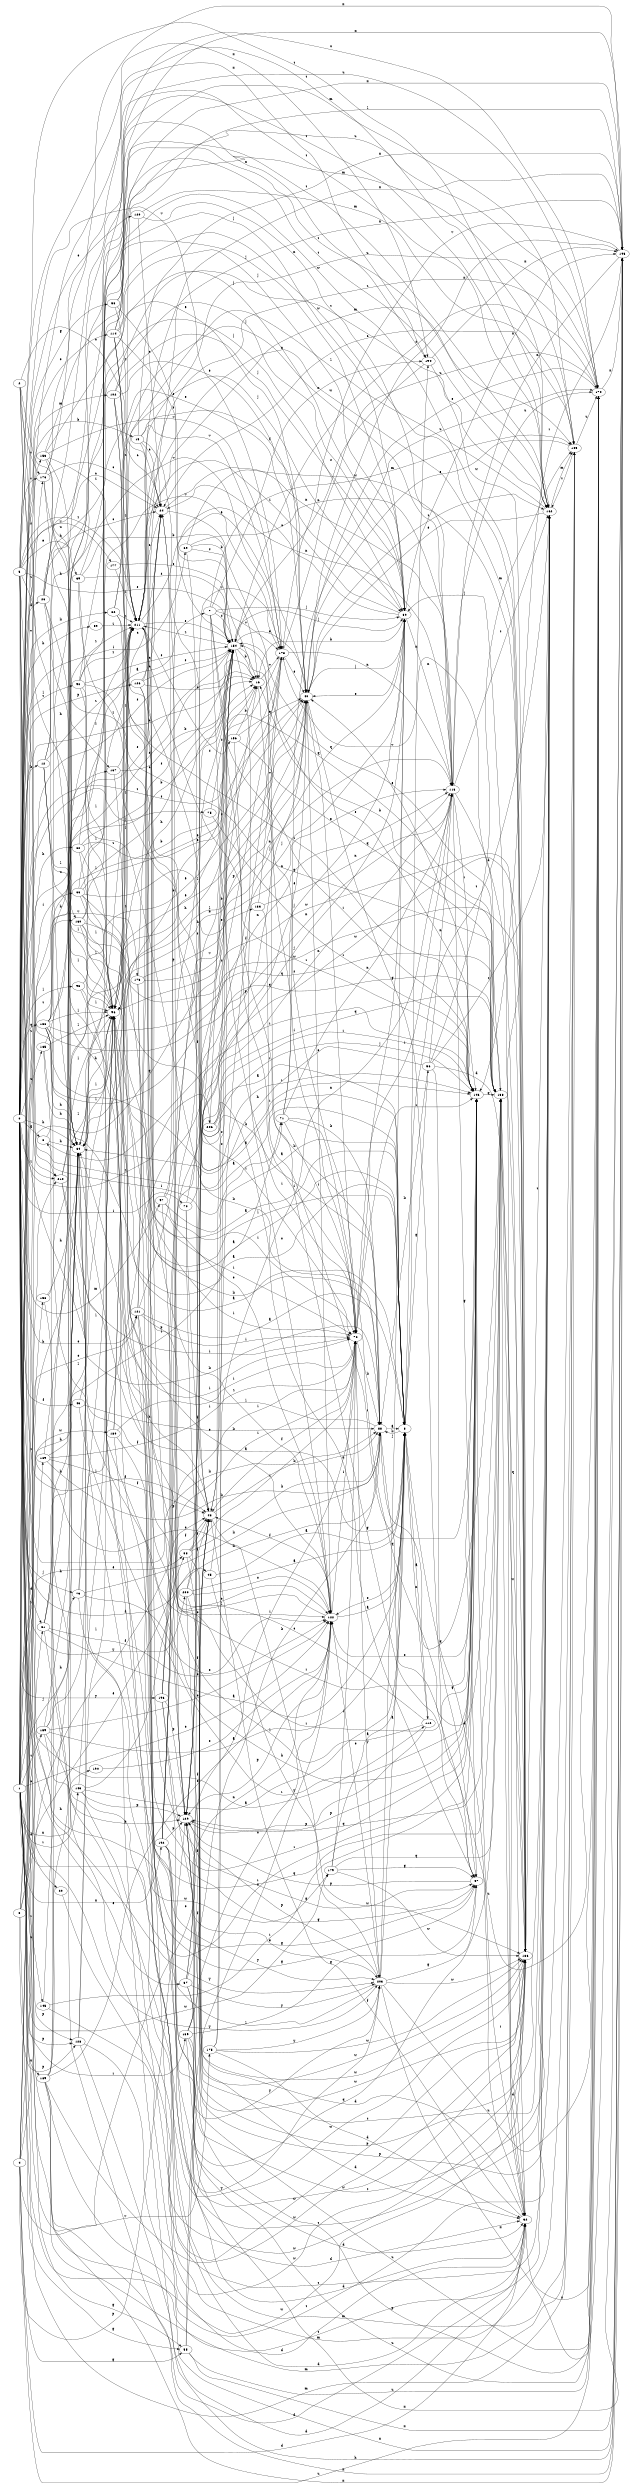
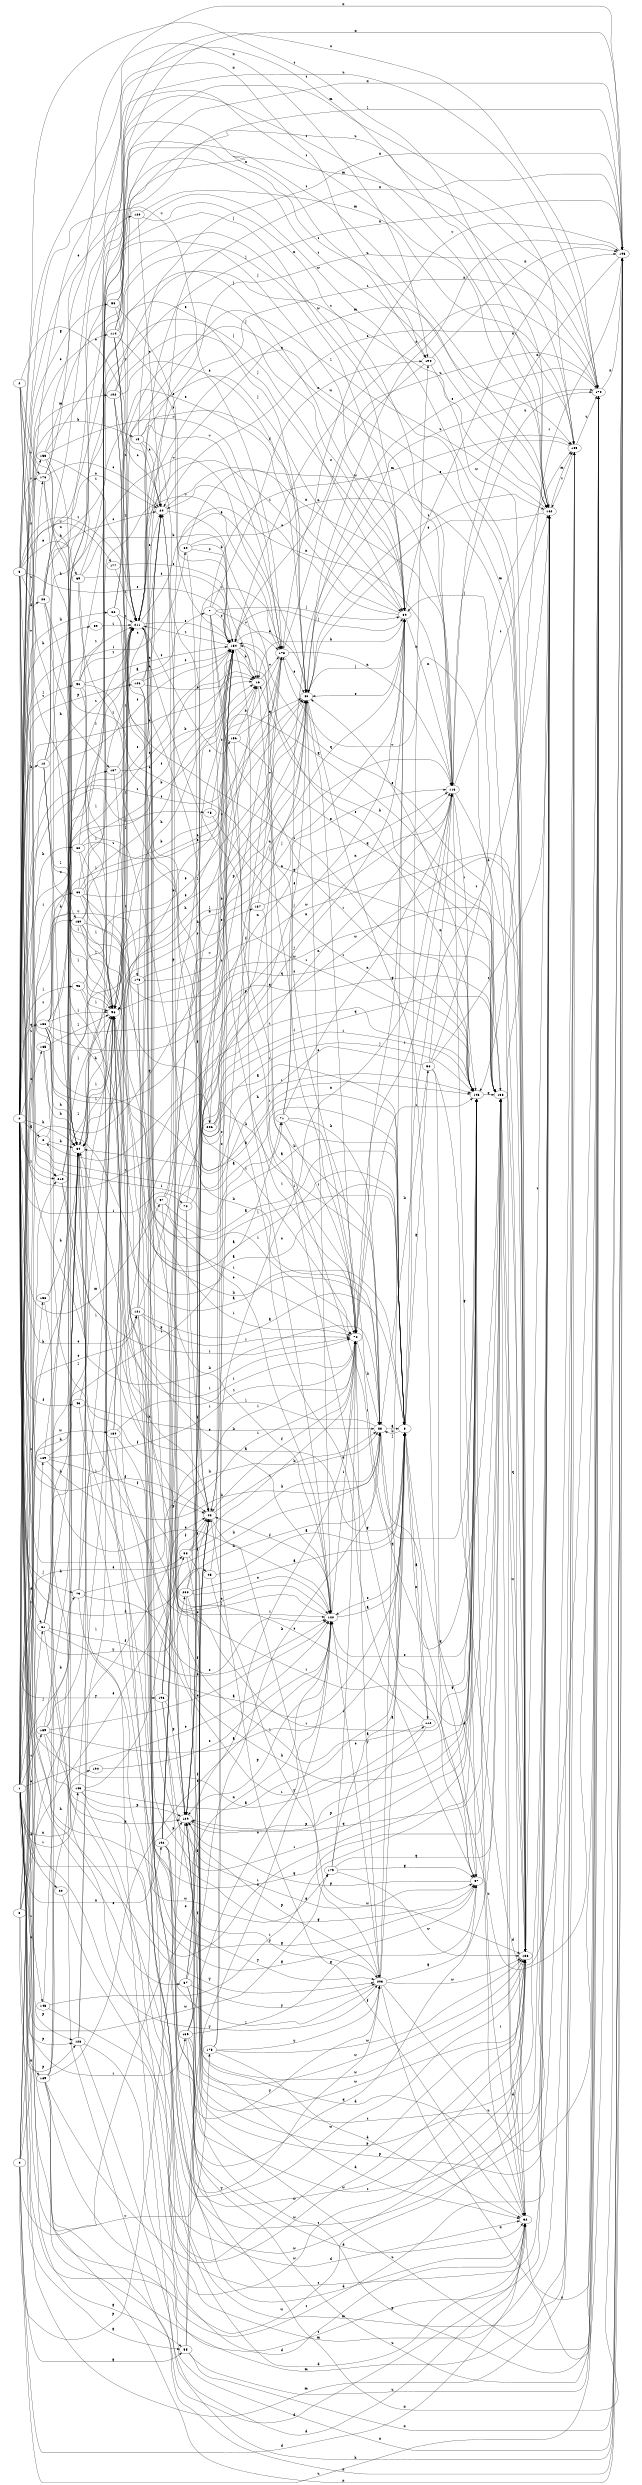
(258, 907) -> (258, 907)
(511, 1621) -> (568, 1701)
(270, 1941) -> (270, 1941)
